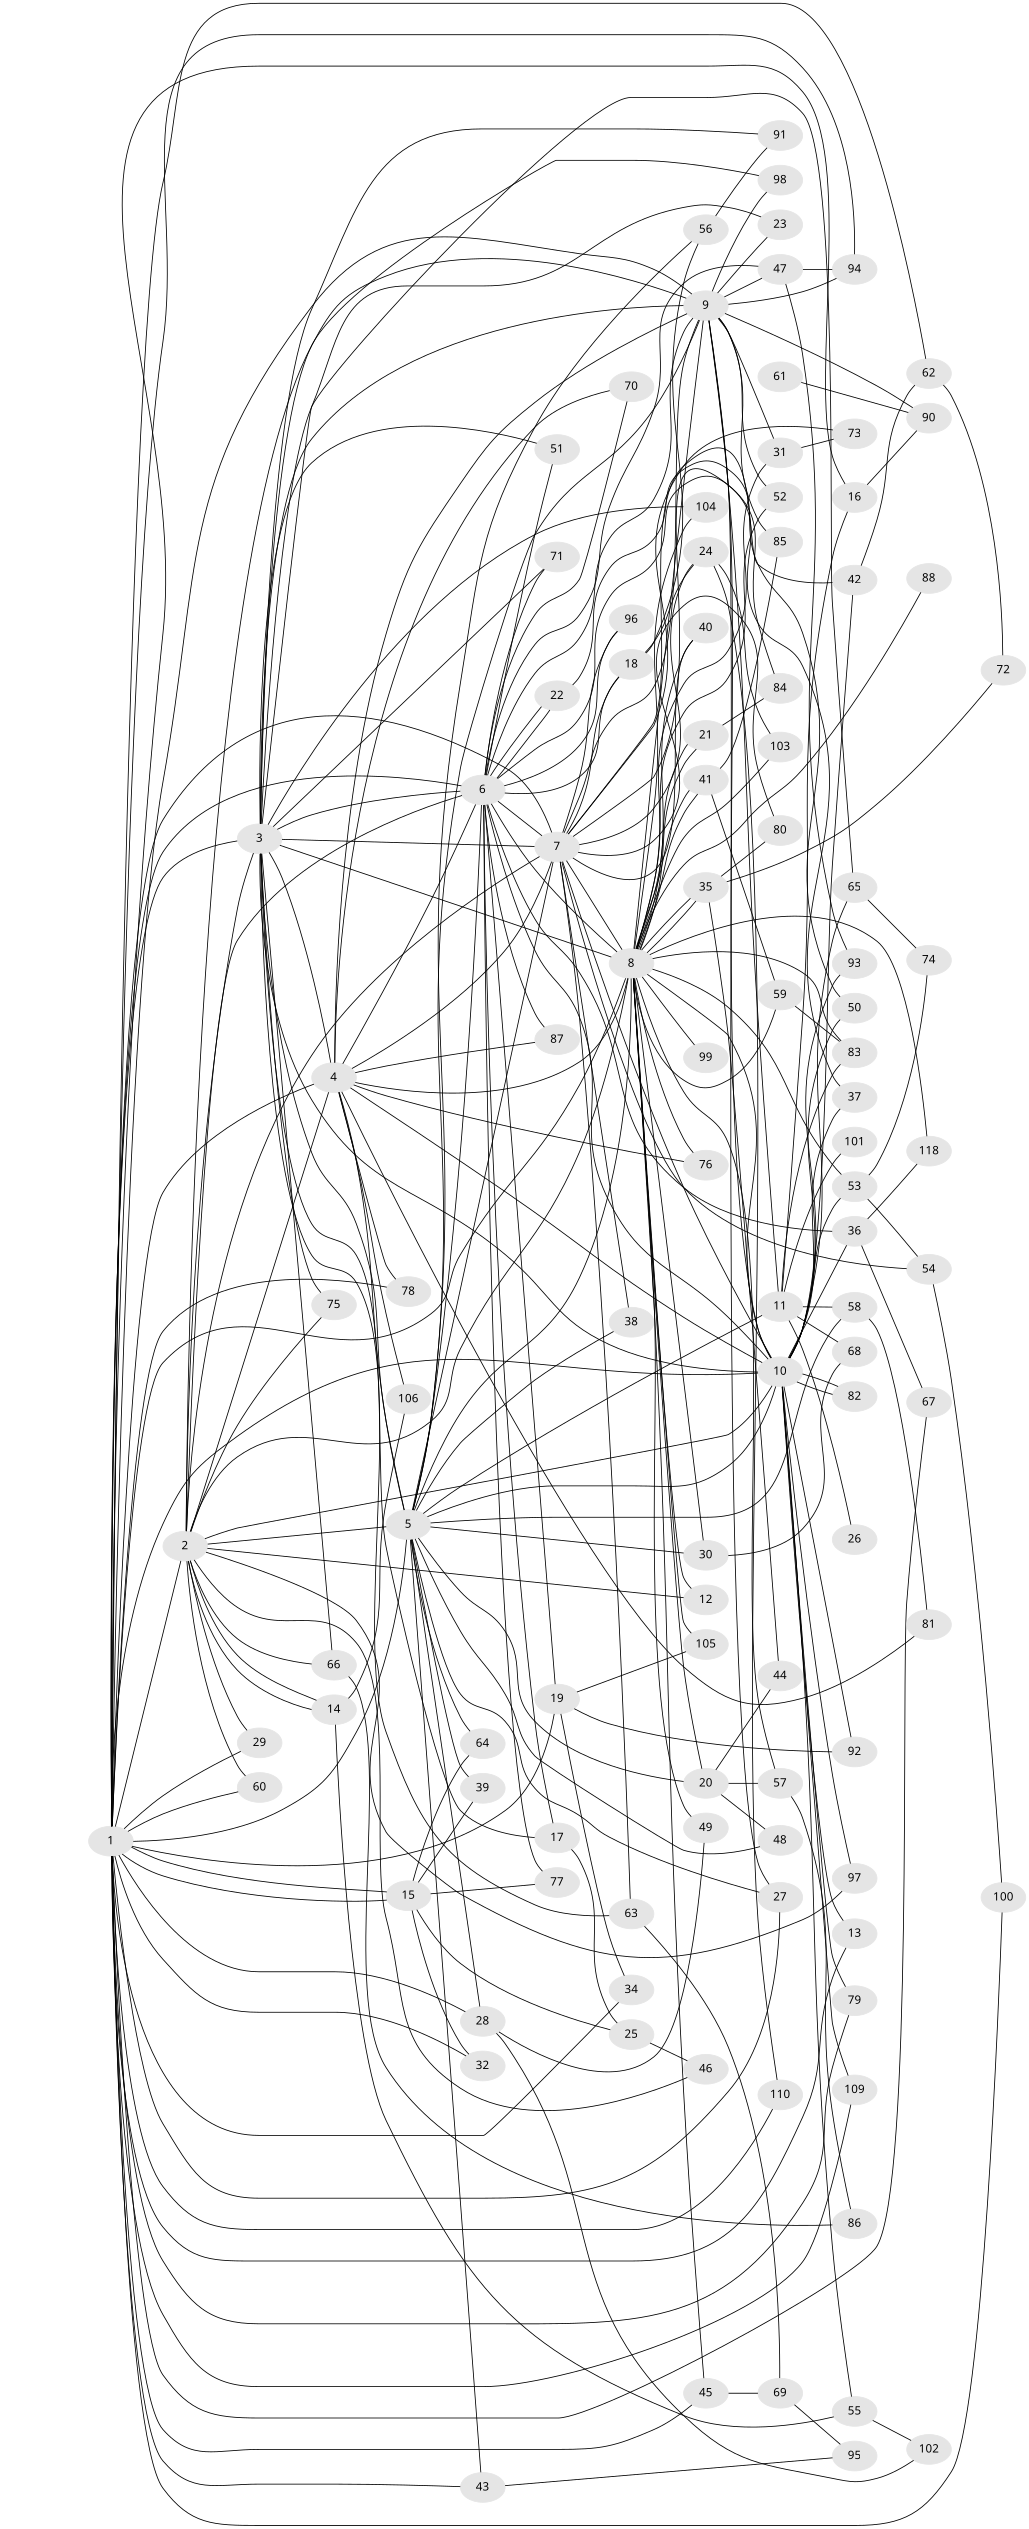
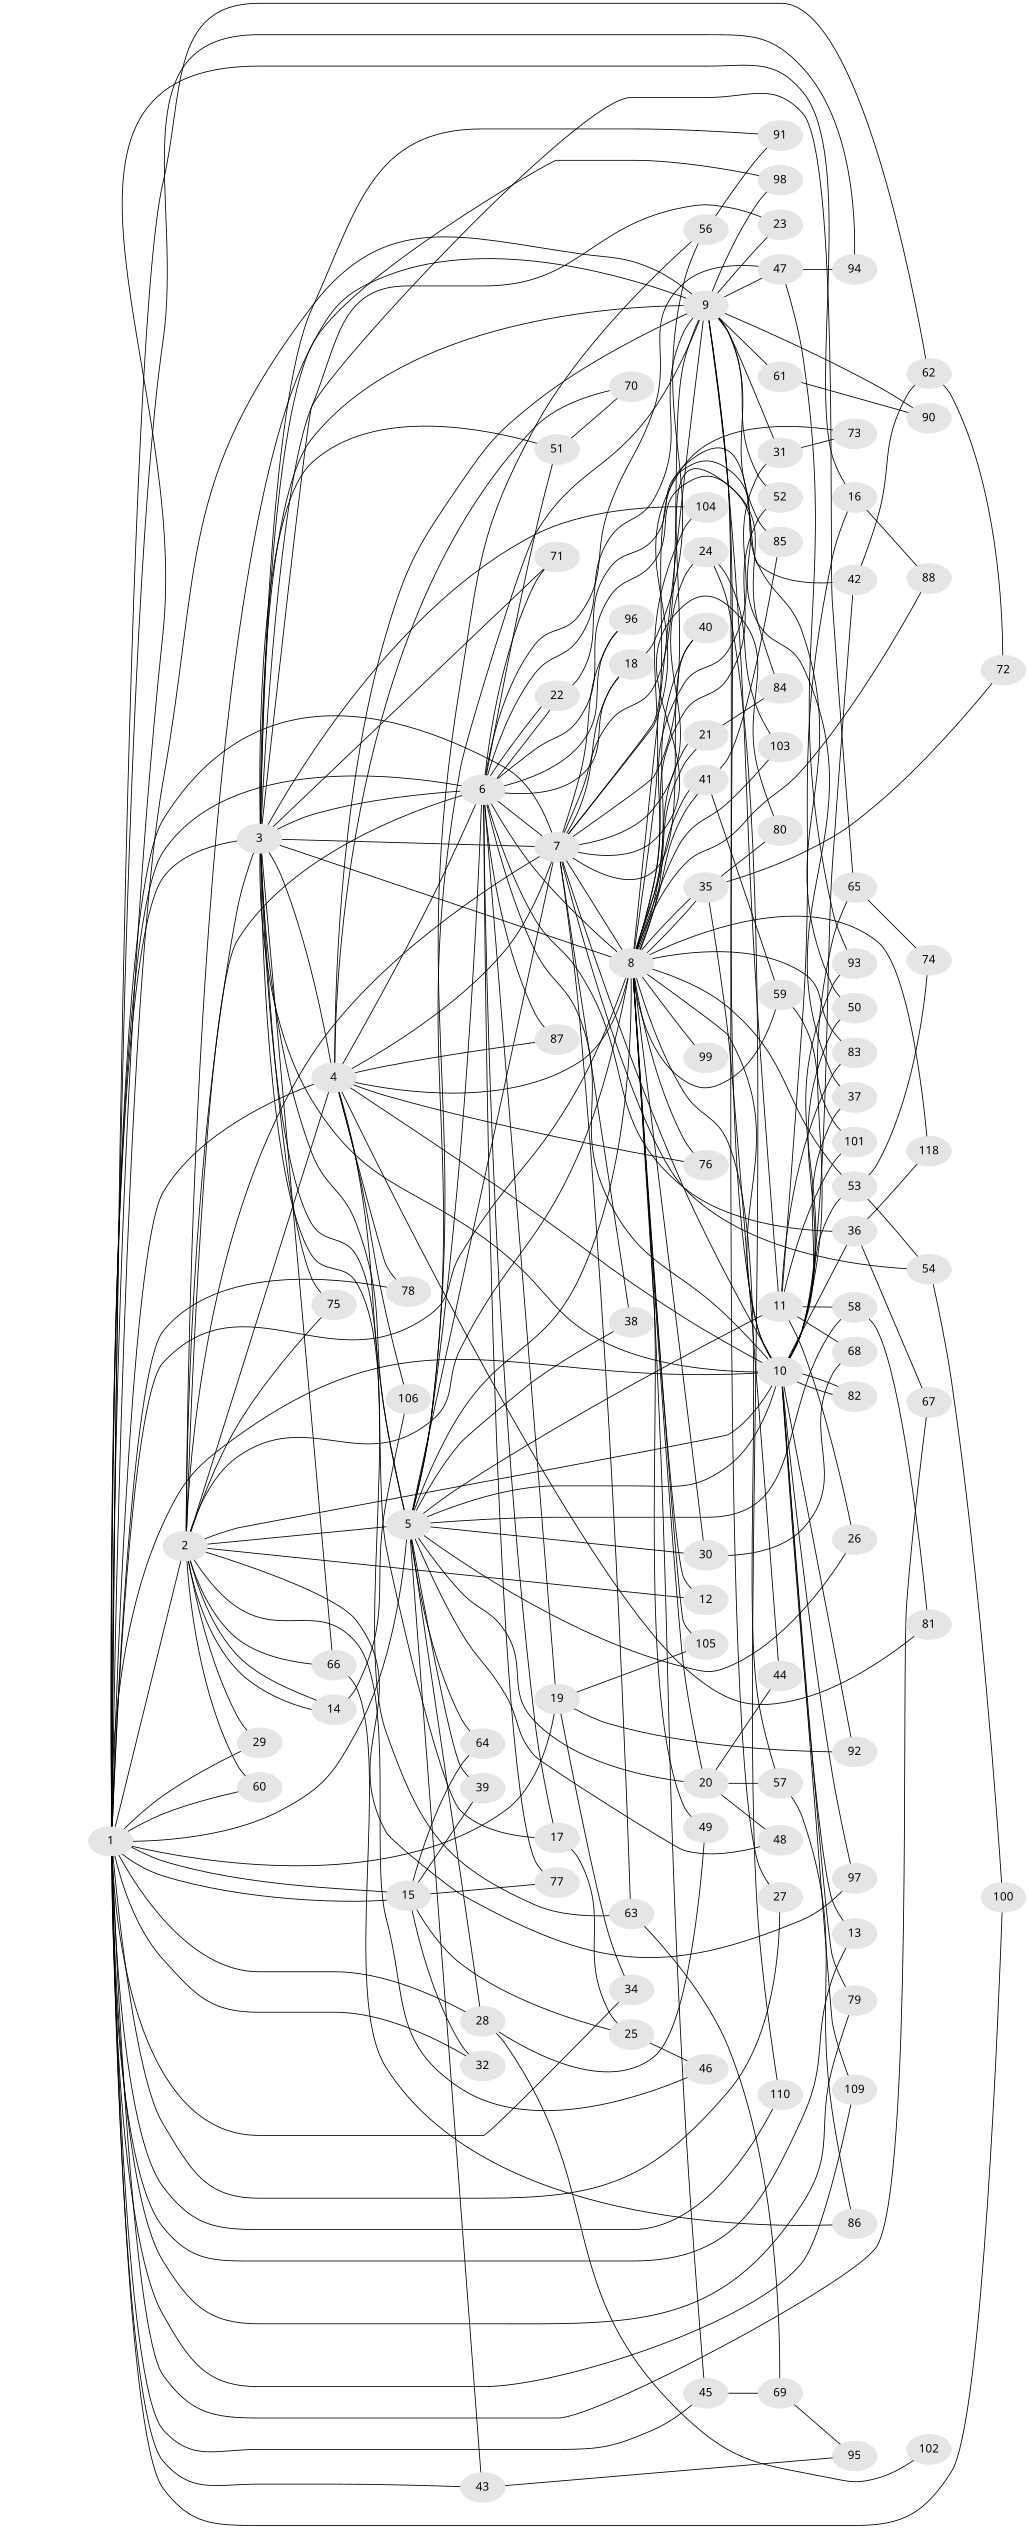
(784, 296) -> (743, 341)
(893, 456) -> (892, 538)
(564, 594) -> (594, 418)
(670, 609) -> none
(817, 1024) -> (817, 1069)
(524, 1771) -> (645, 1655)
(855, 2411) -> none
